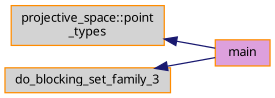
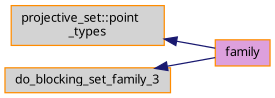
(88, 26) -> (88, 26)
(243, 53) -> (243, 53)
